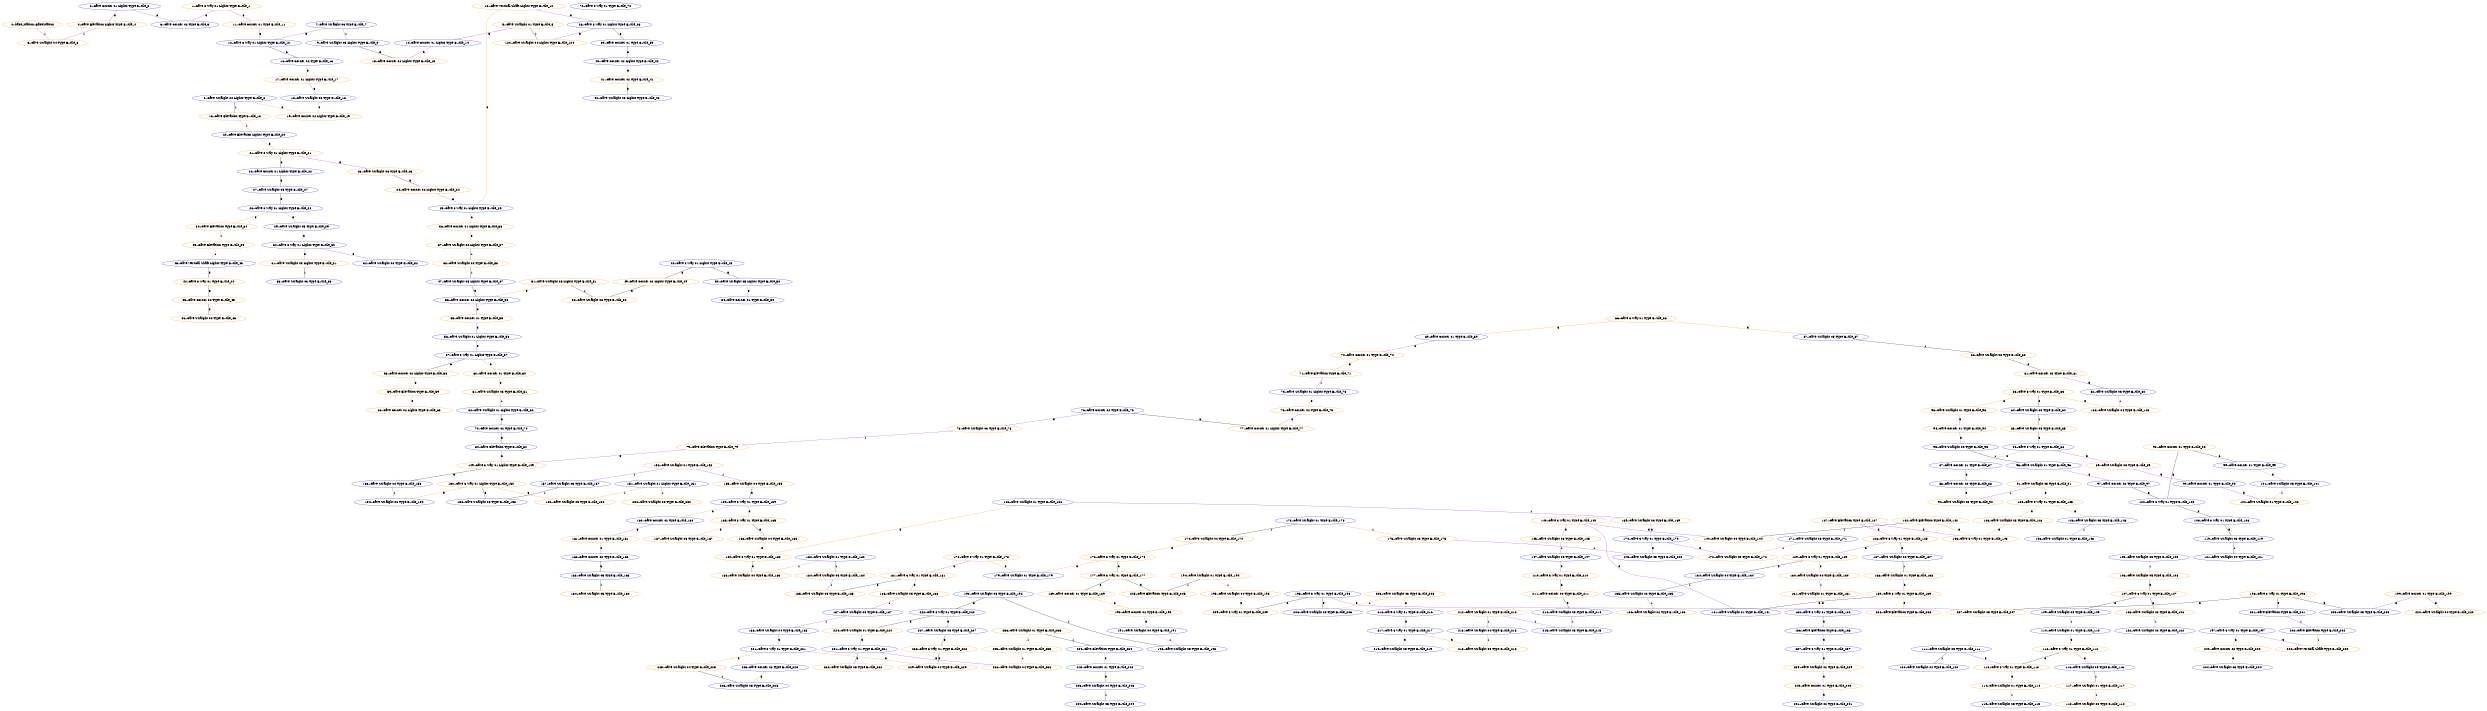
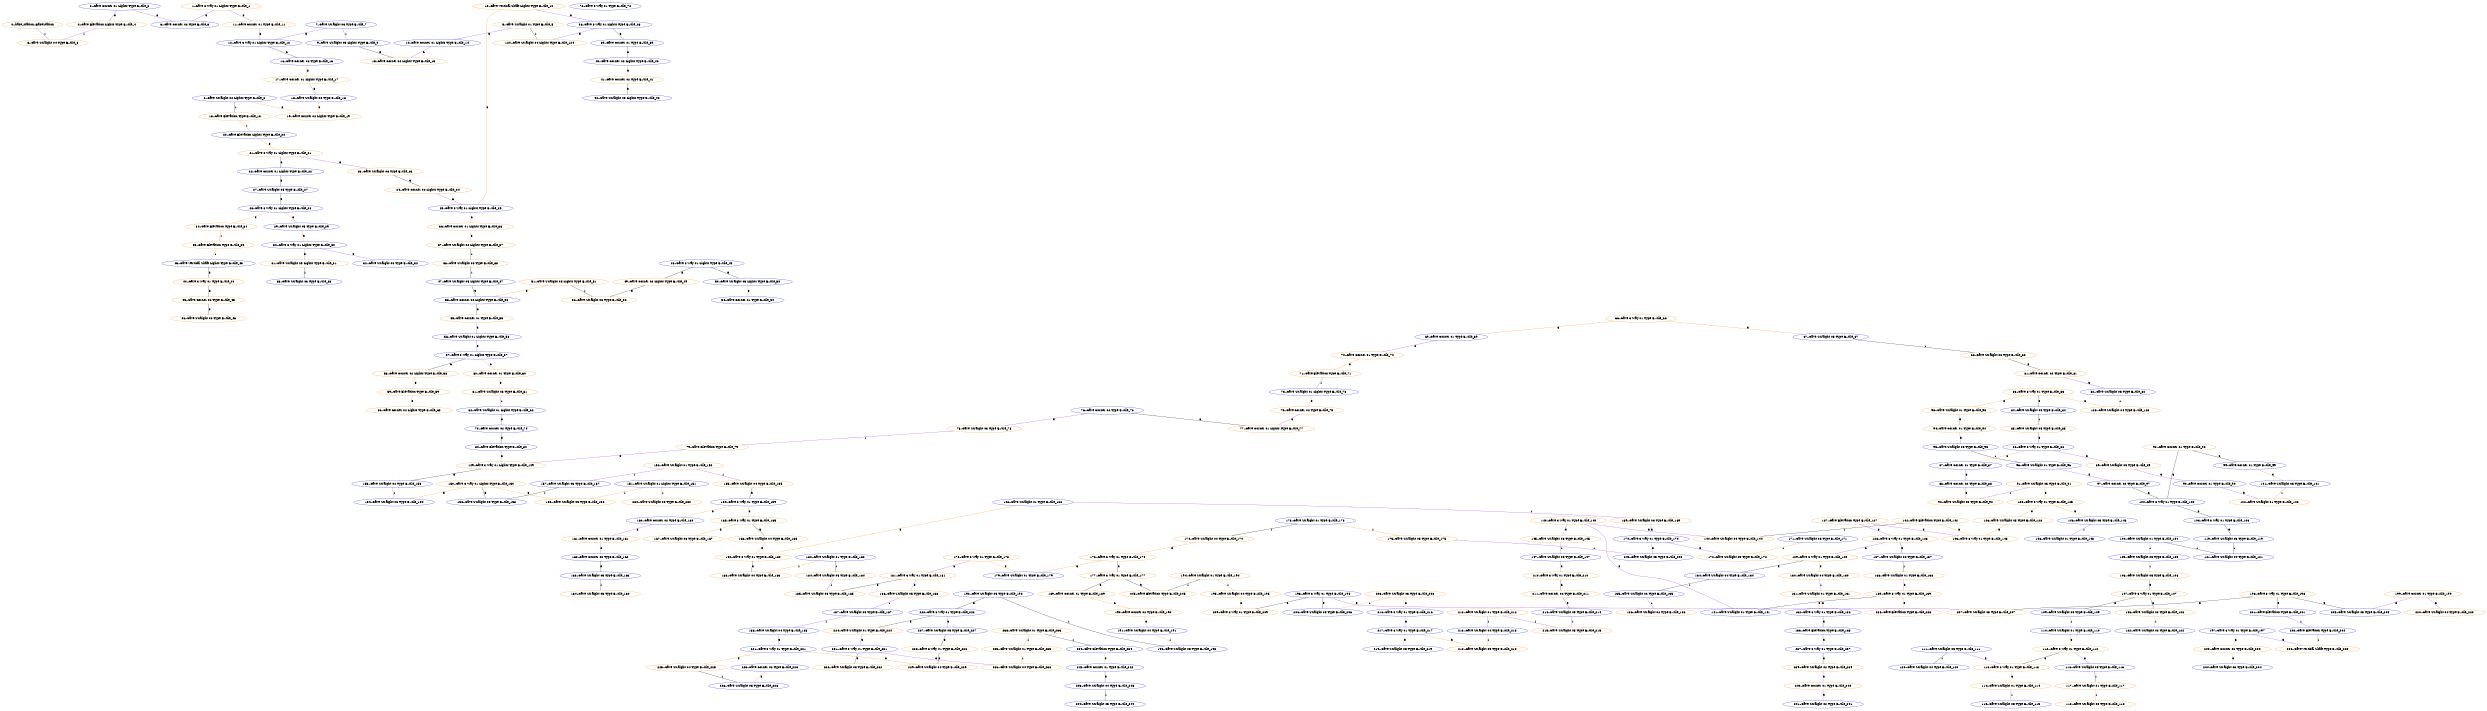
none -> (2149, 539)
(1572, 631) -> (1572, 631)
(2011, 695) -> (2011, 695)
